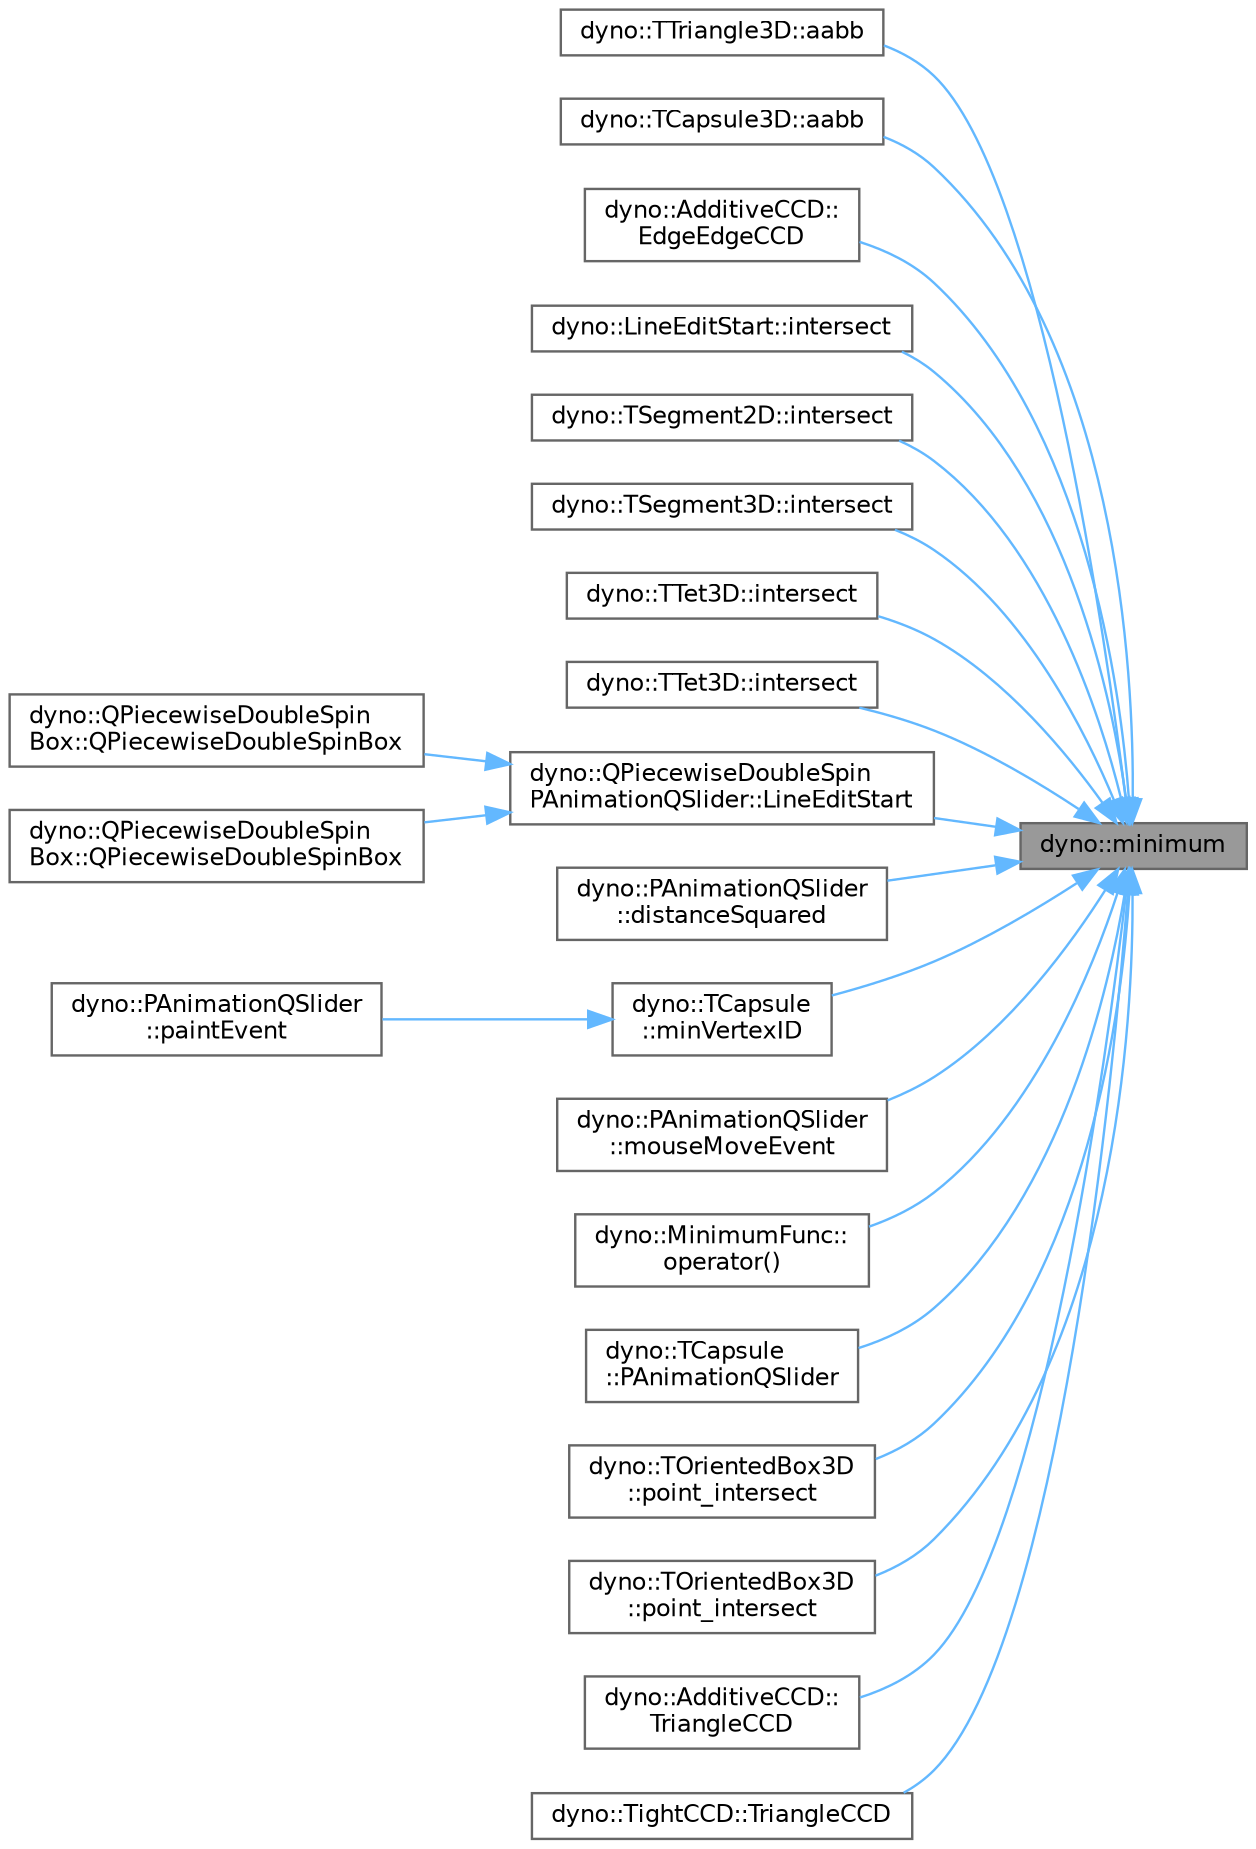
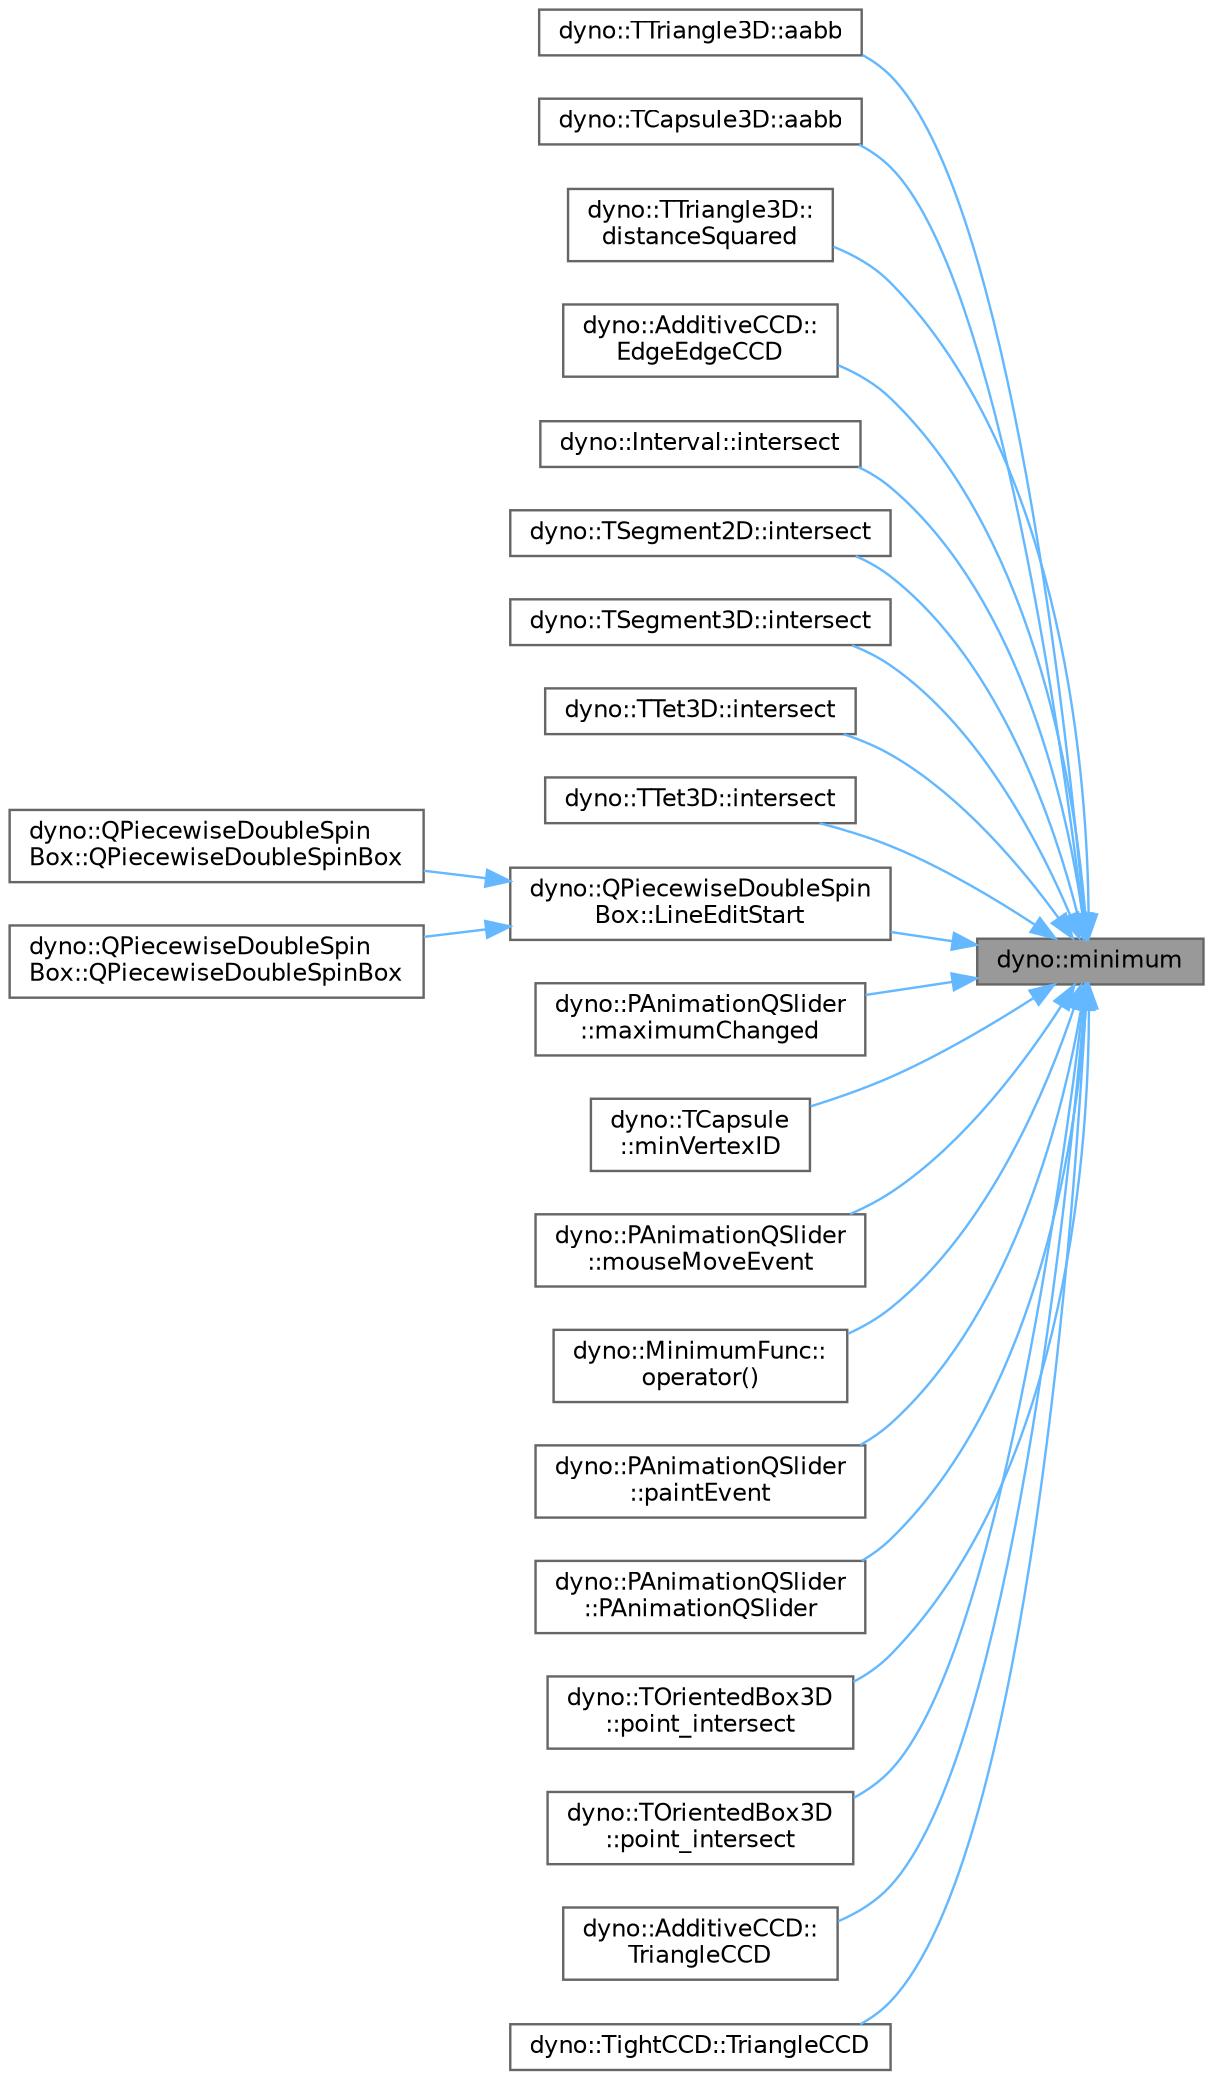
none -> (700, 225)
(722, 329) -> (700, 444)
(722, 788) -> (700, 904)
(722, 904) -> (700, 1019)
(485, 1019) -> (1010, 1248)
(722, 1366) -> (700, 1597)
